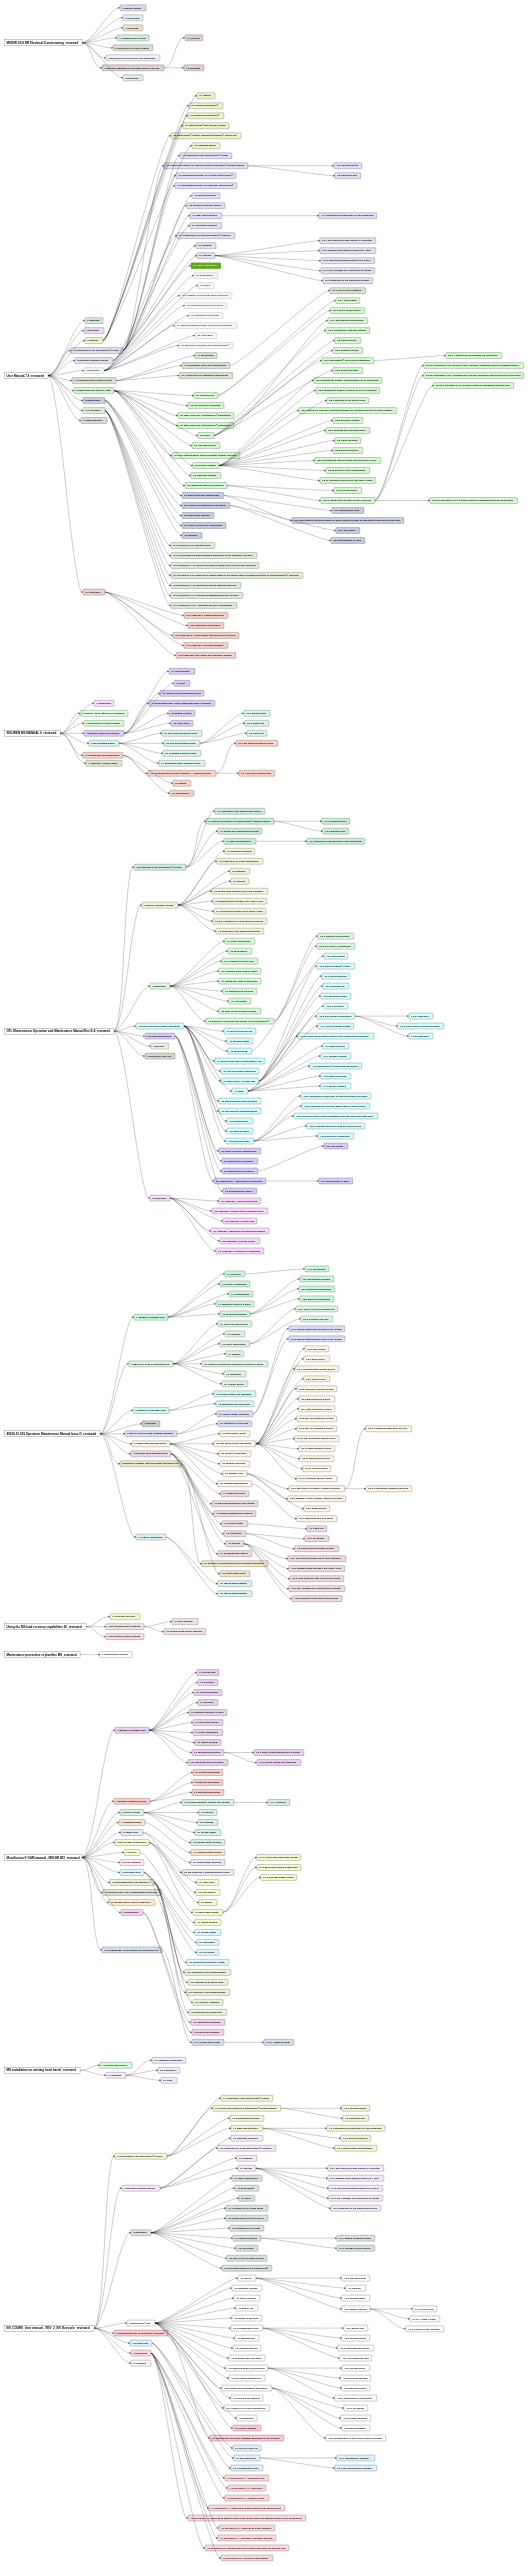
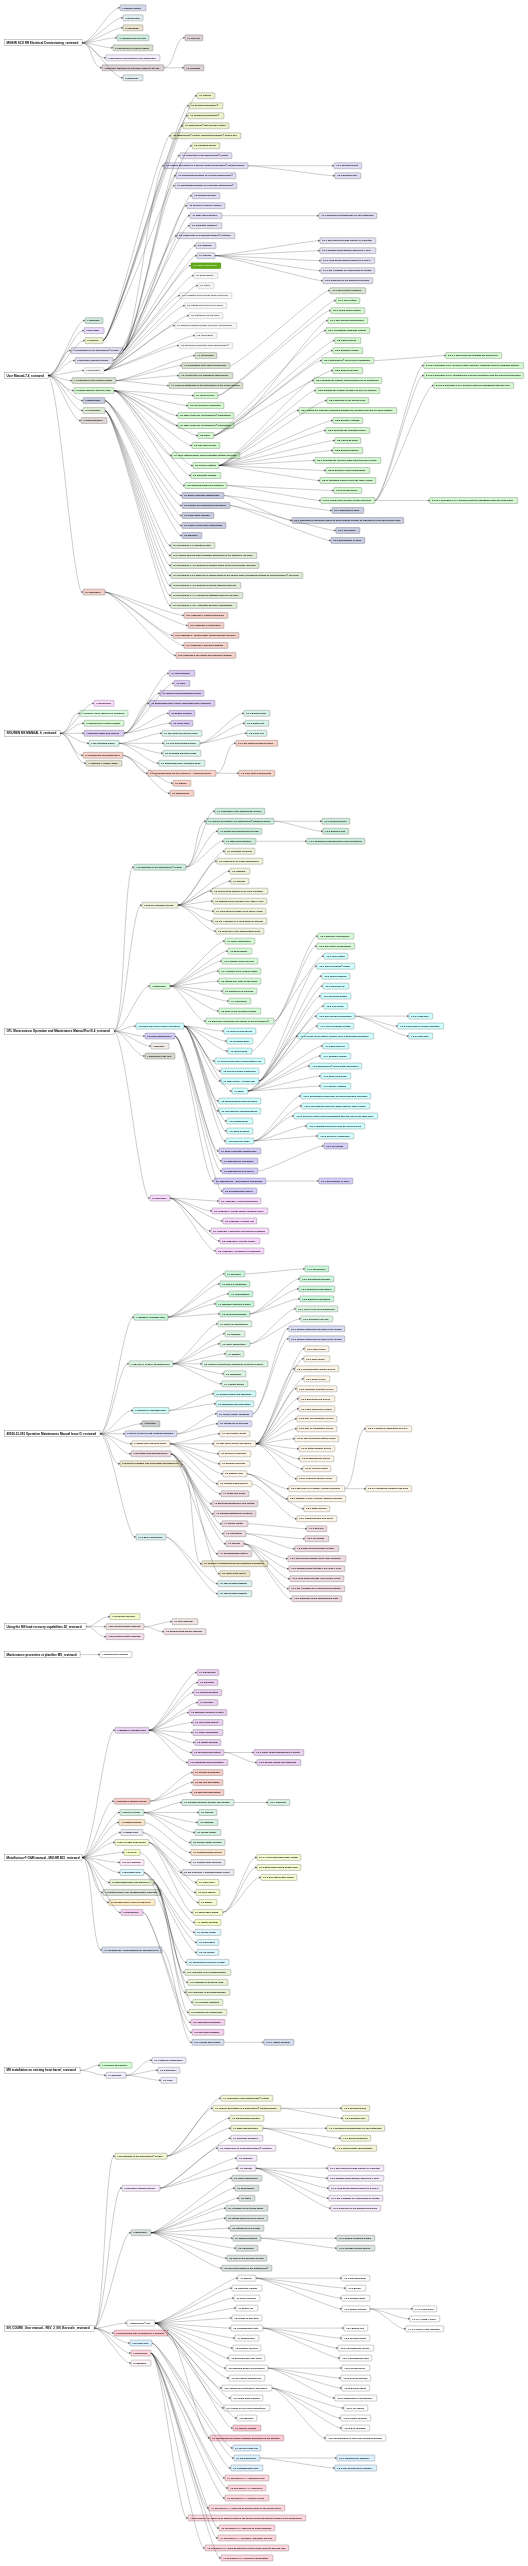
none -> (167, 385)
none -> (206, 385)
(182, 671) -> (182, 673)
